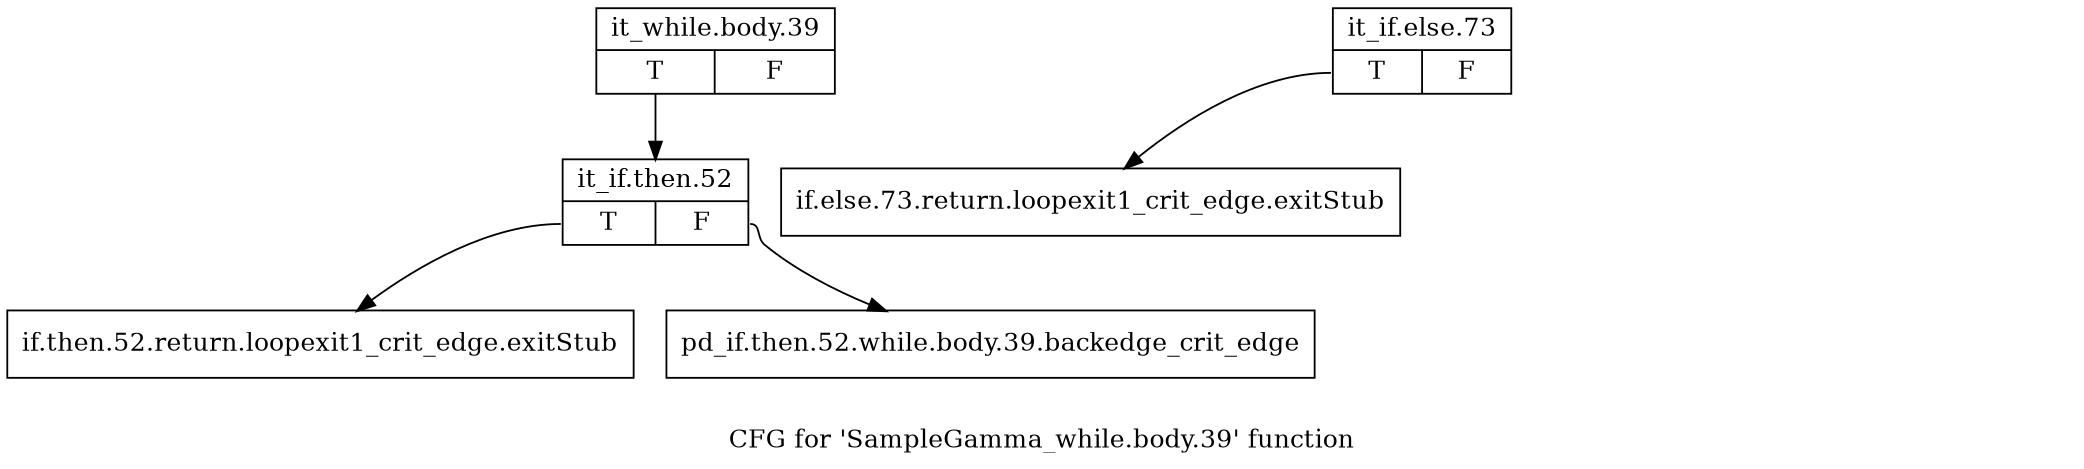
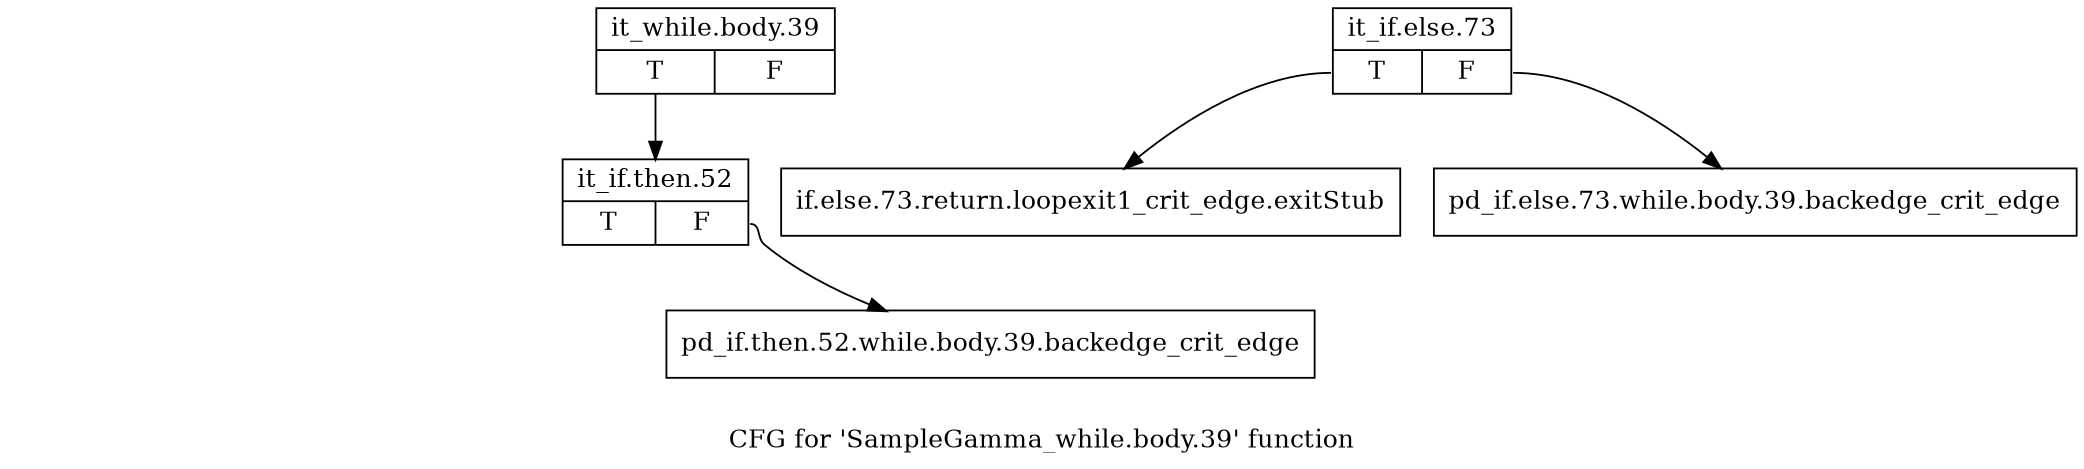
none -> (1755, 202)
(320, 344) -> none
